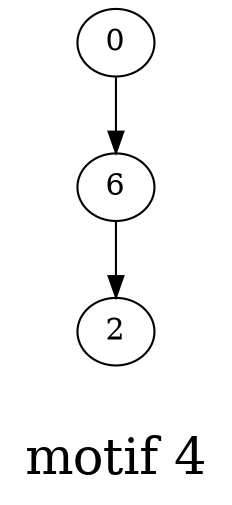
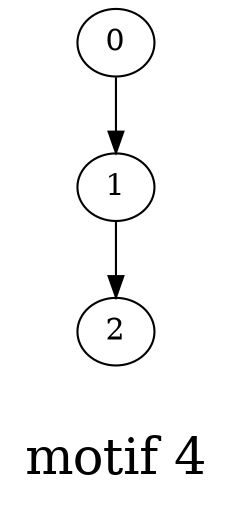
(116, 187) -> (116, 187)
